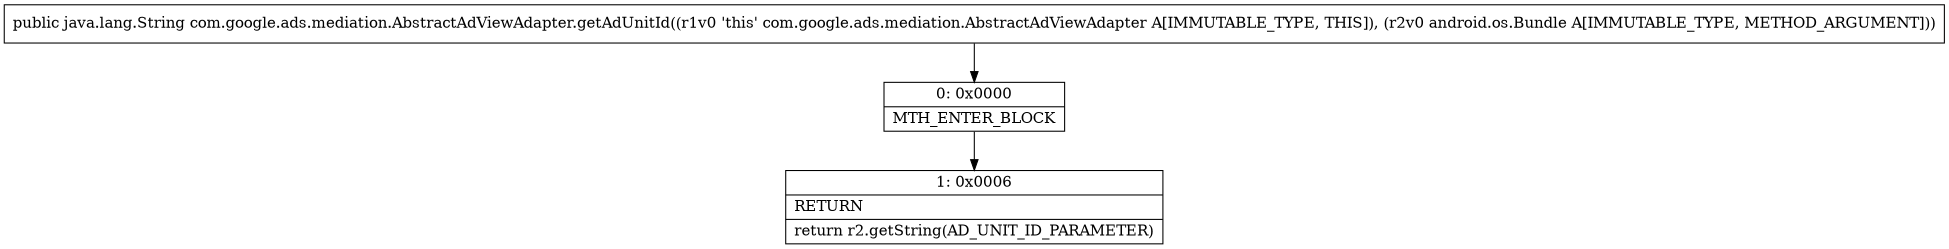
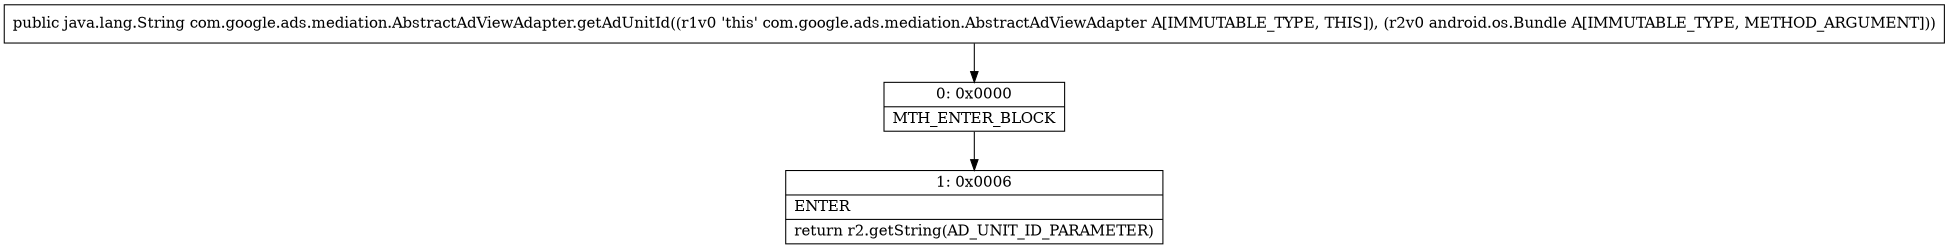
(829, 207) -> (822, 207)
